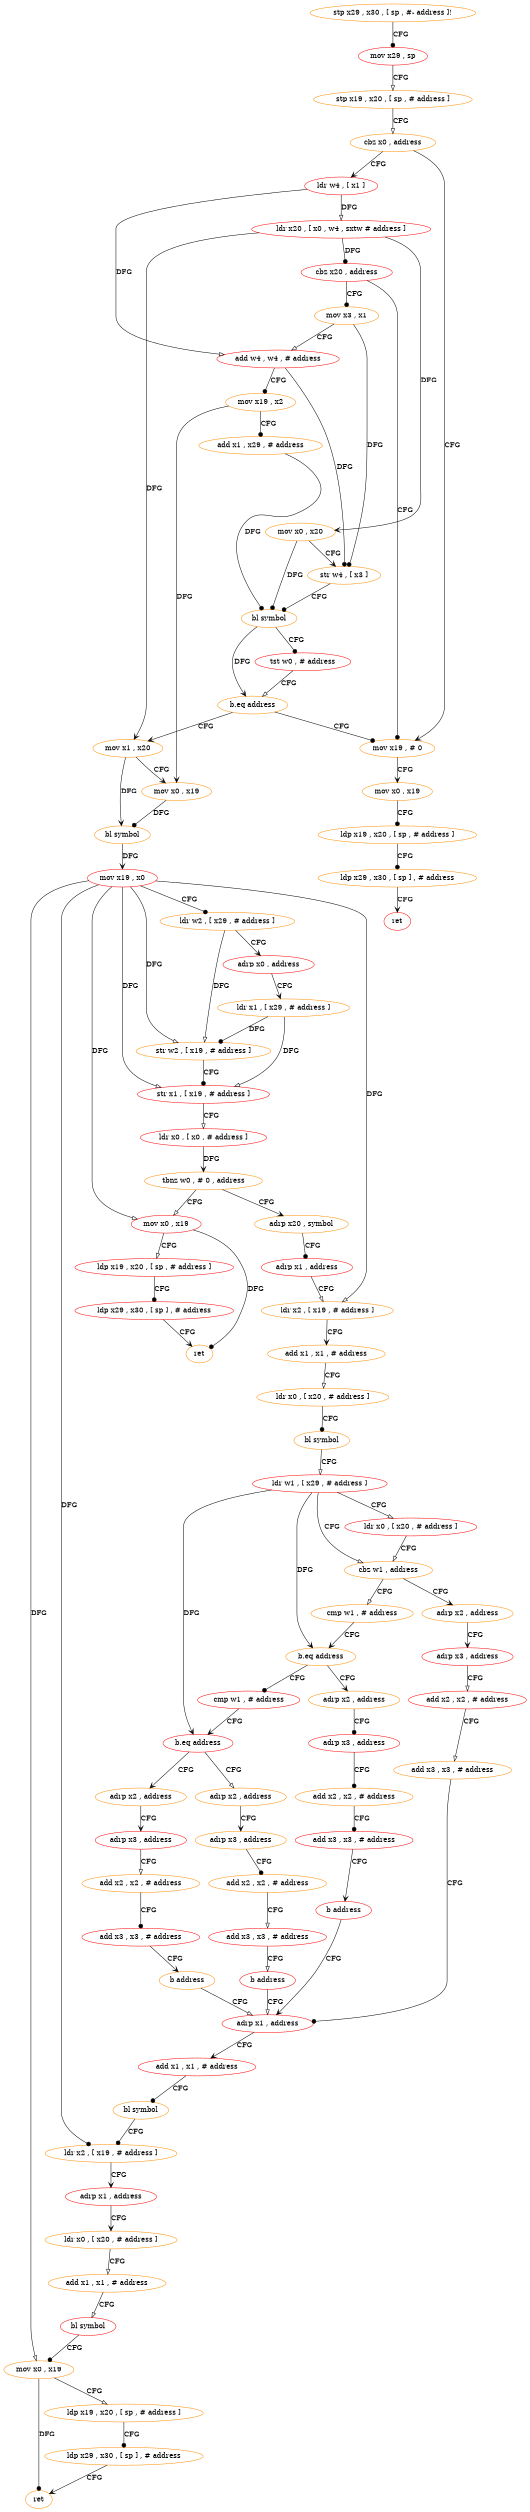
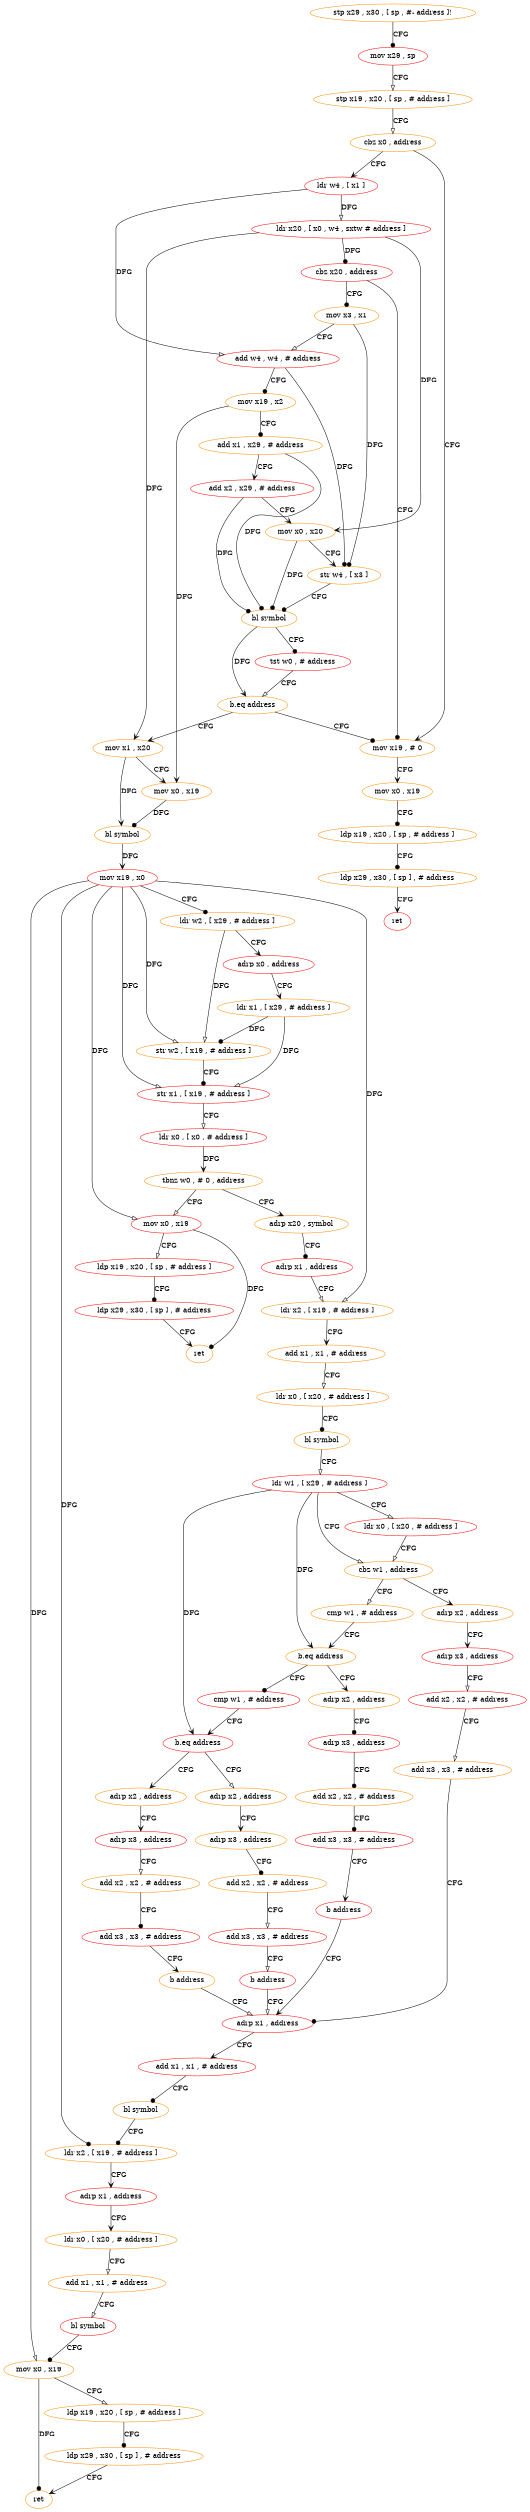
none -> (252, 489)
